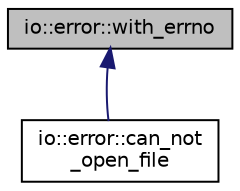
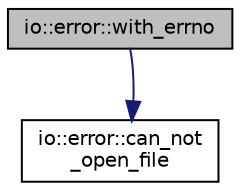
(107, 94) -> (133, 74)
